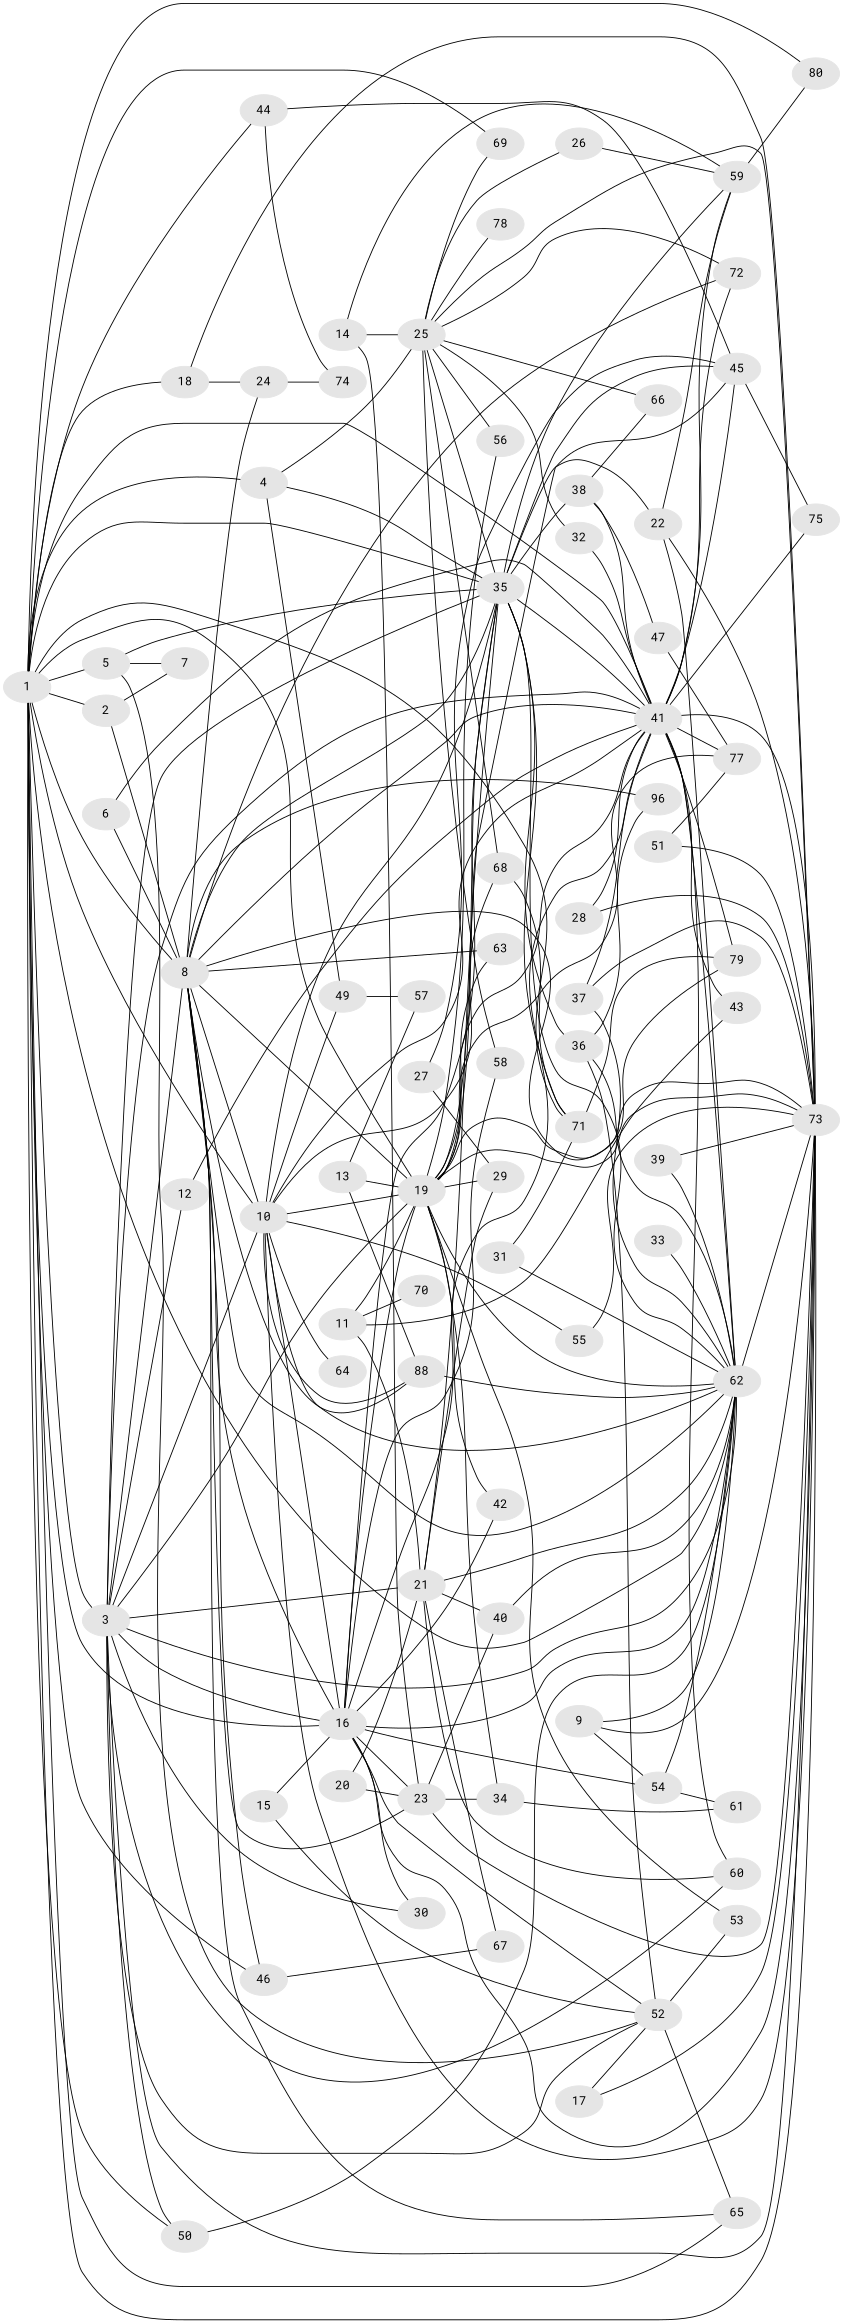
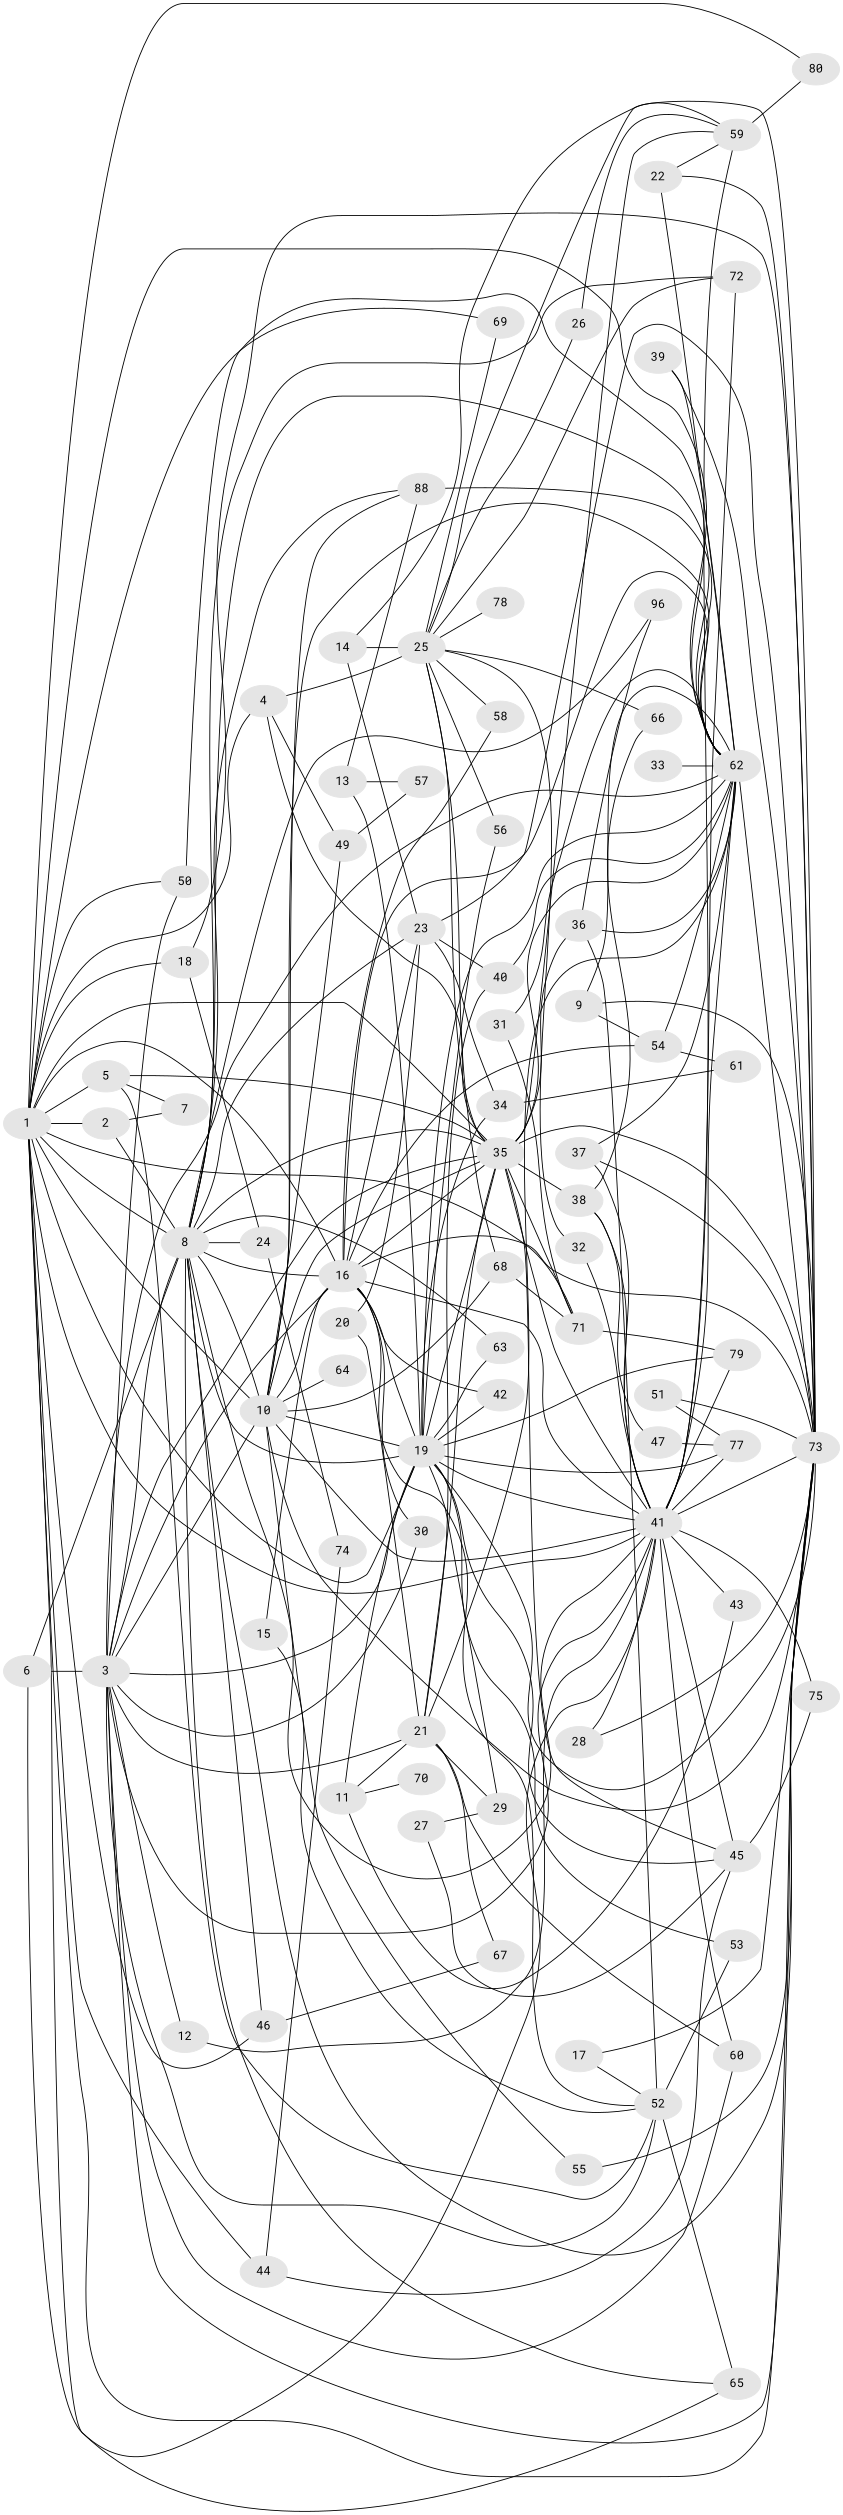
(575, 460) -> (735, 1206)
(44, 1158) -> (67, 1671)
